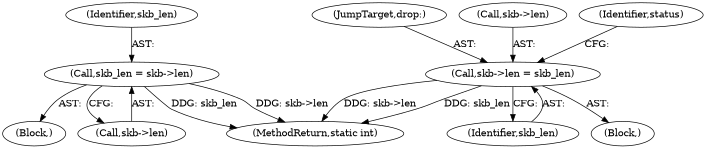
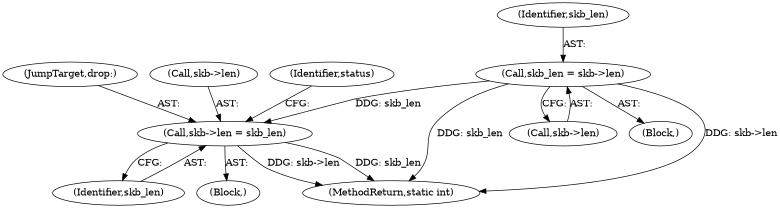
none -> (379, 95)
